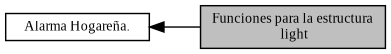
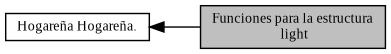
(78, 27) -> (78, 27)
